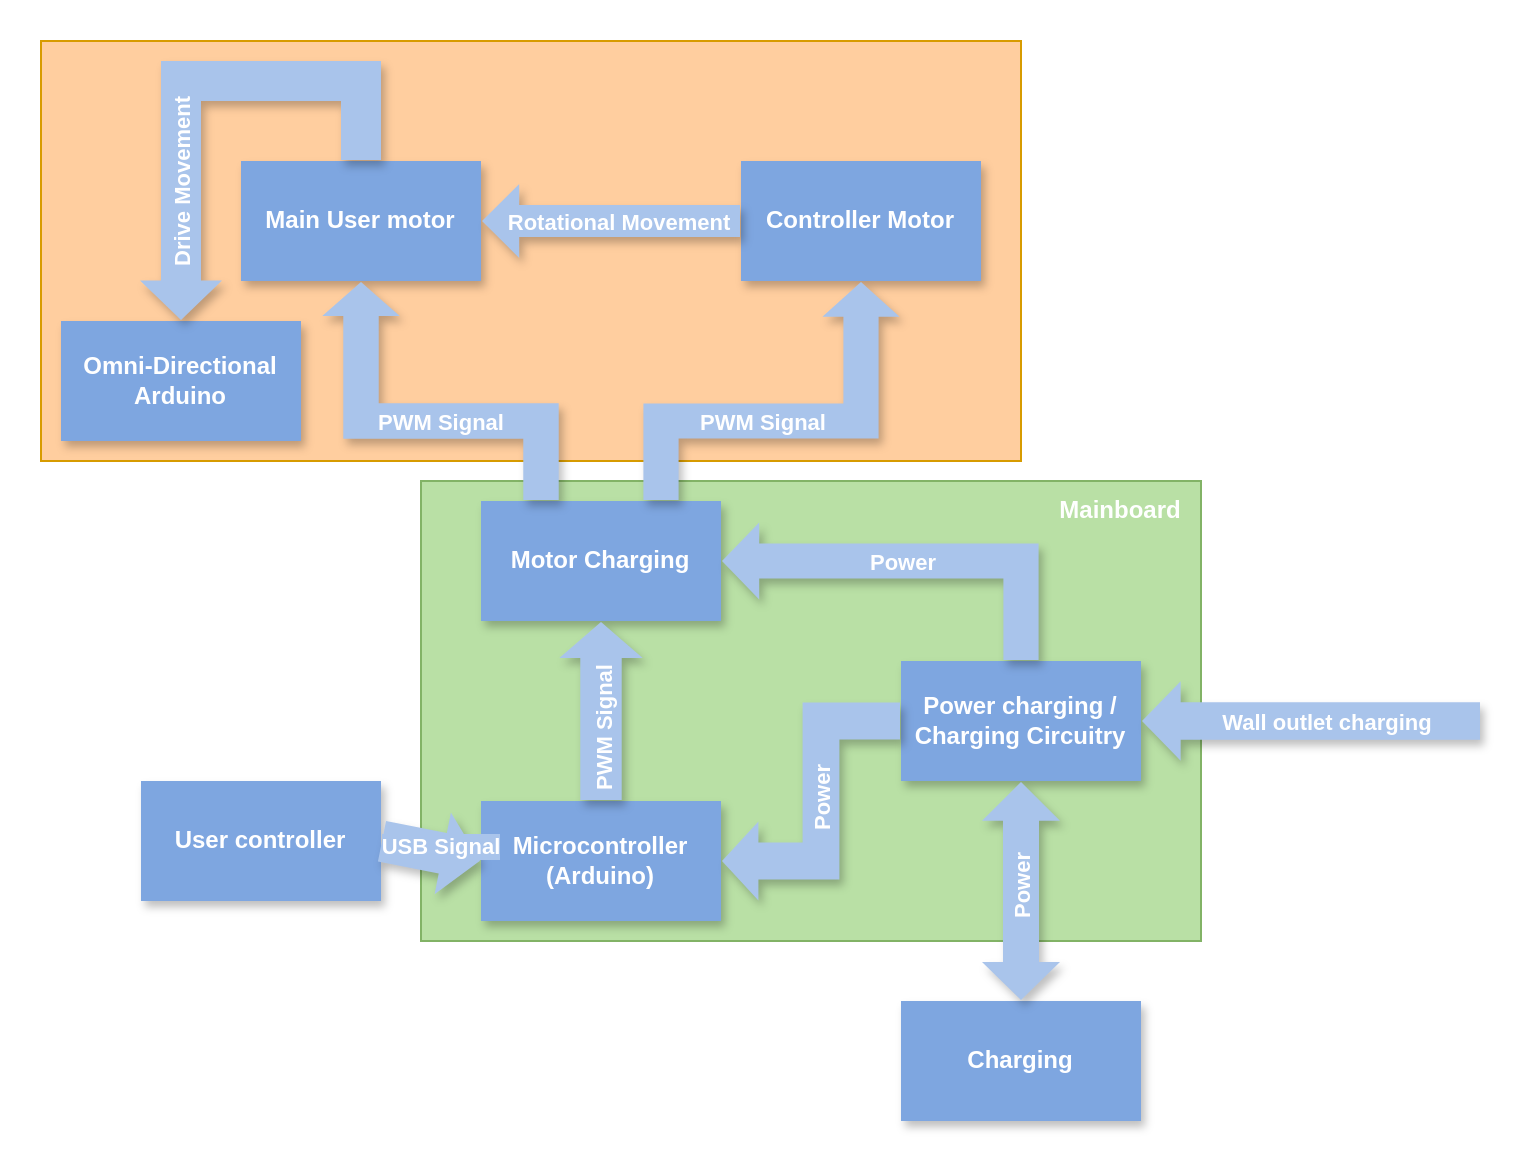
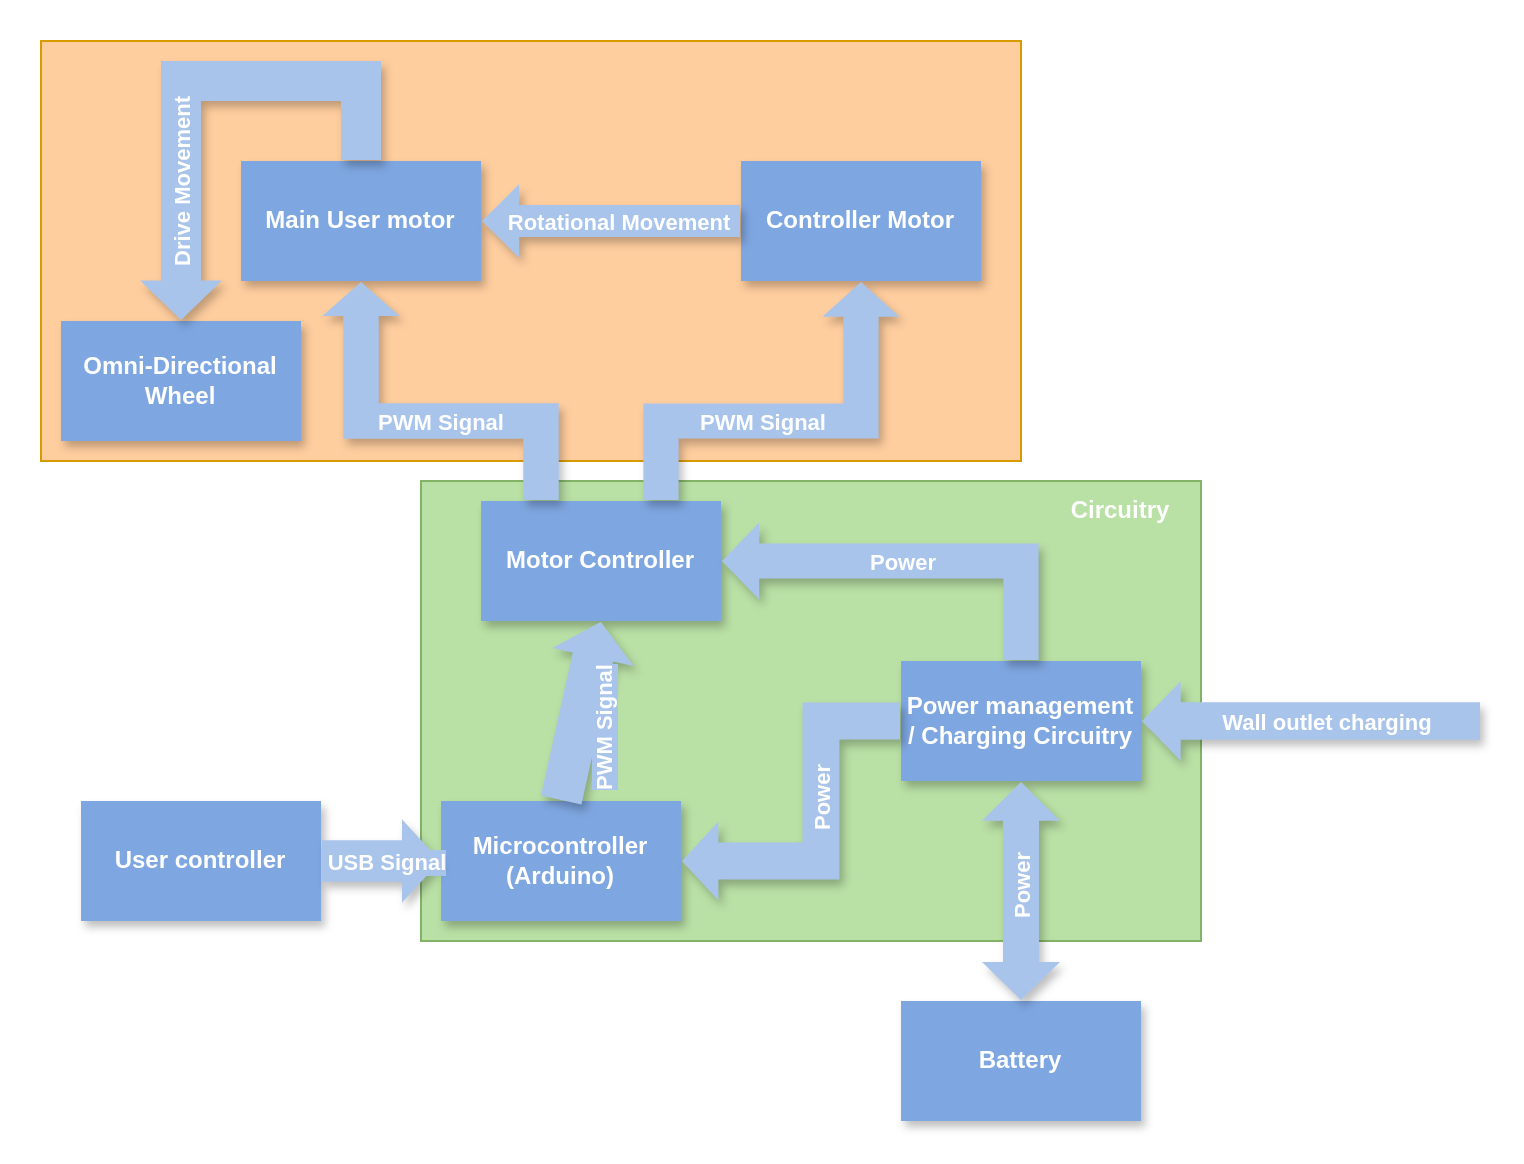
(181, 381) -> (181, 381)
(1121, 511) -> (1121, 511)
(601, 561) -> (601, 561)
(1021, 721) -> (1021, 721)
(261, 841) -> (201, 861)
(601, 861) -> (561, 861)
(1021, 1061) -> (1021, 1061)
